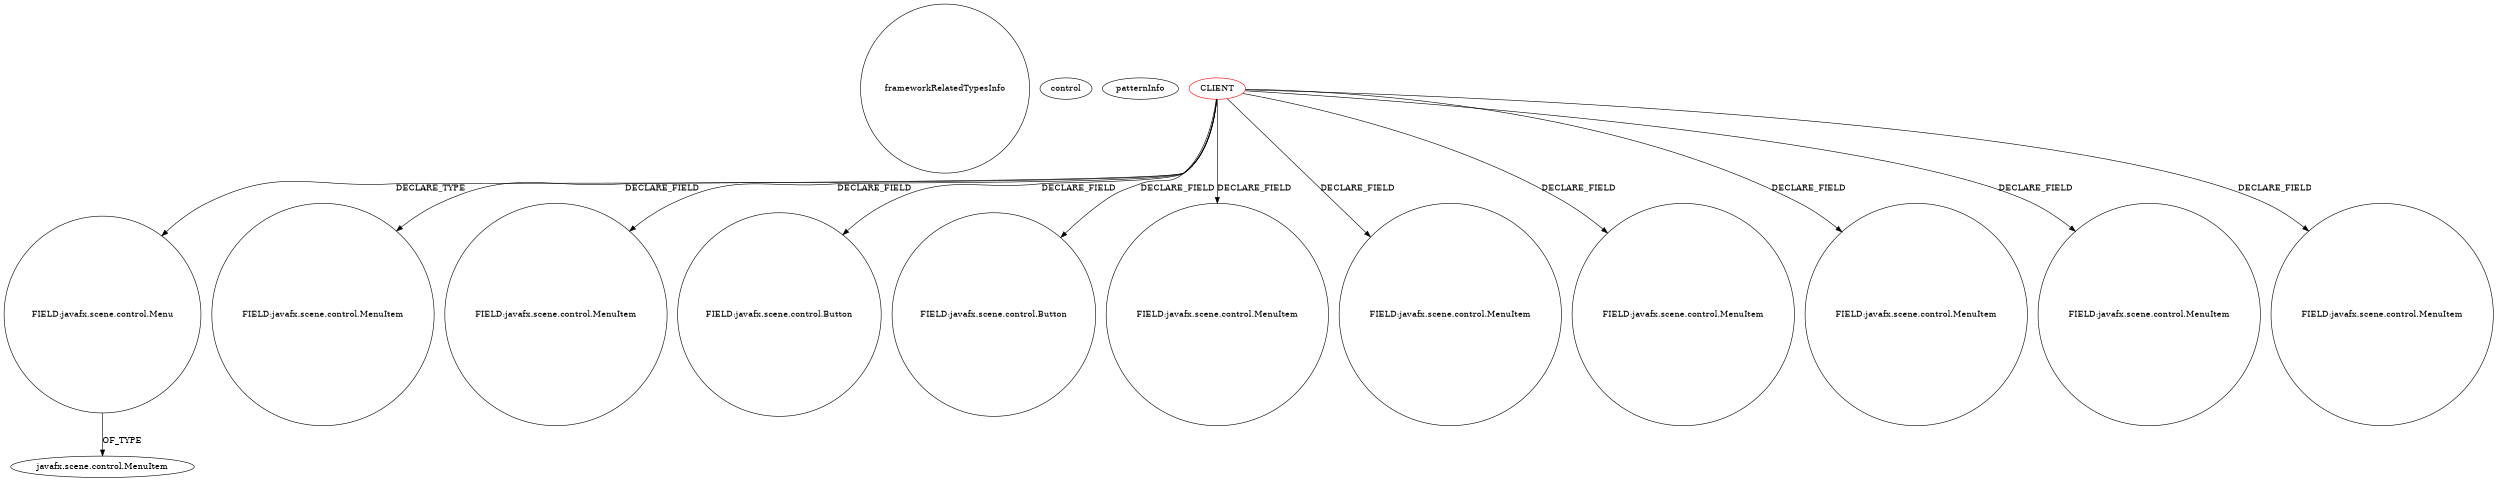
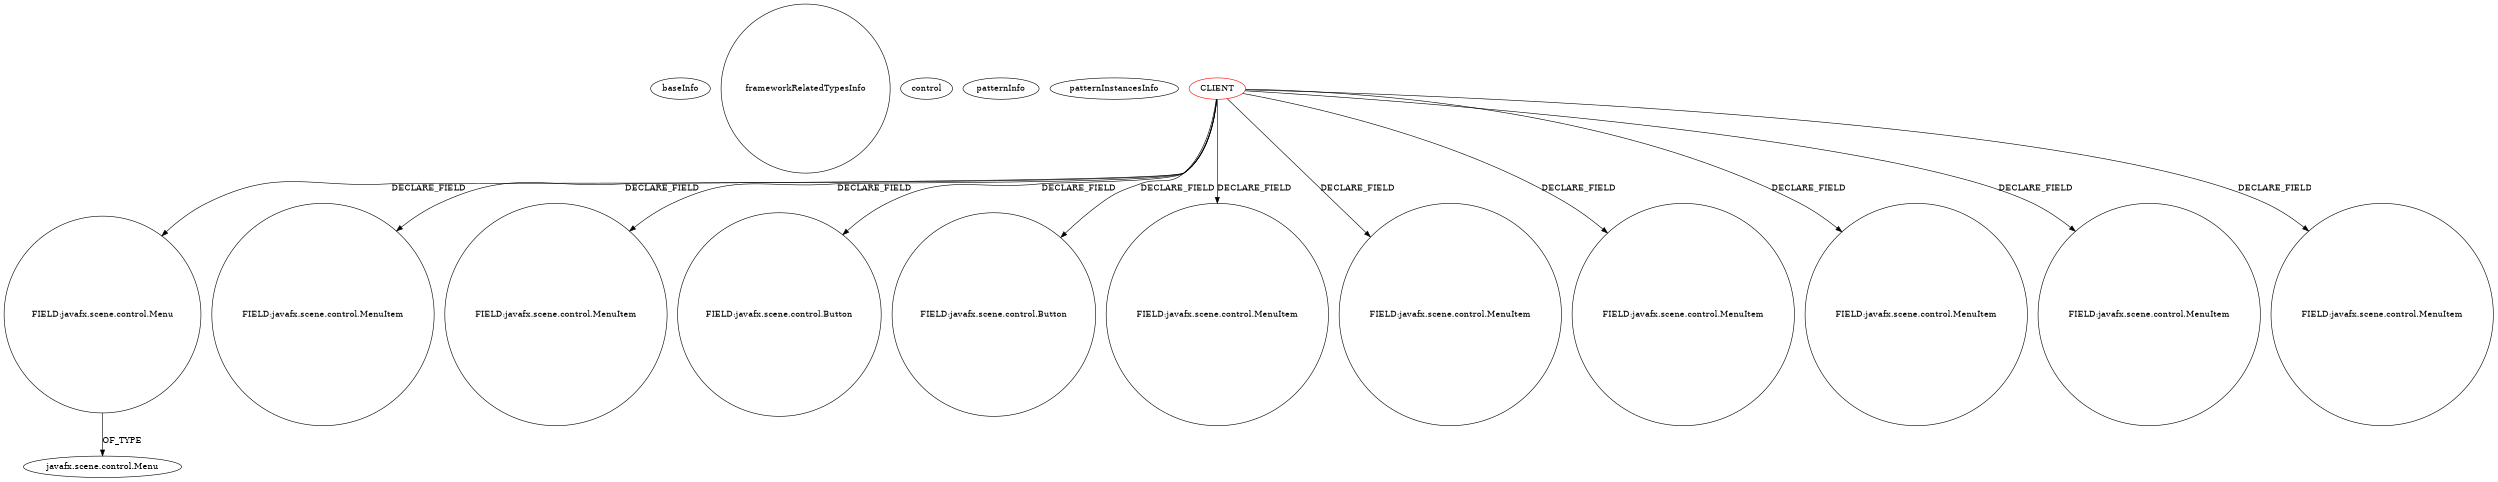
none -> (681, 89)
none -> (1114, 89)
(431, 188) -> (429, 188)
(103, 467) -> (103, 467)
